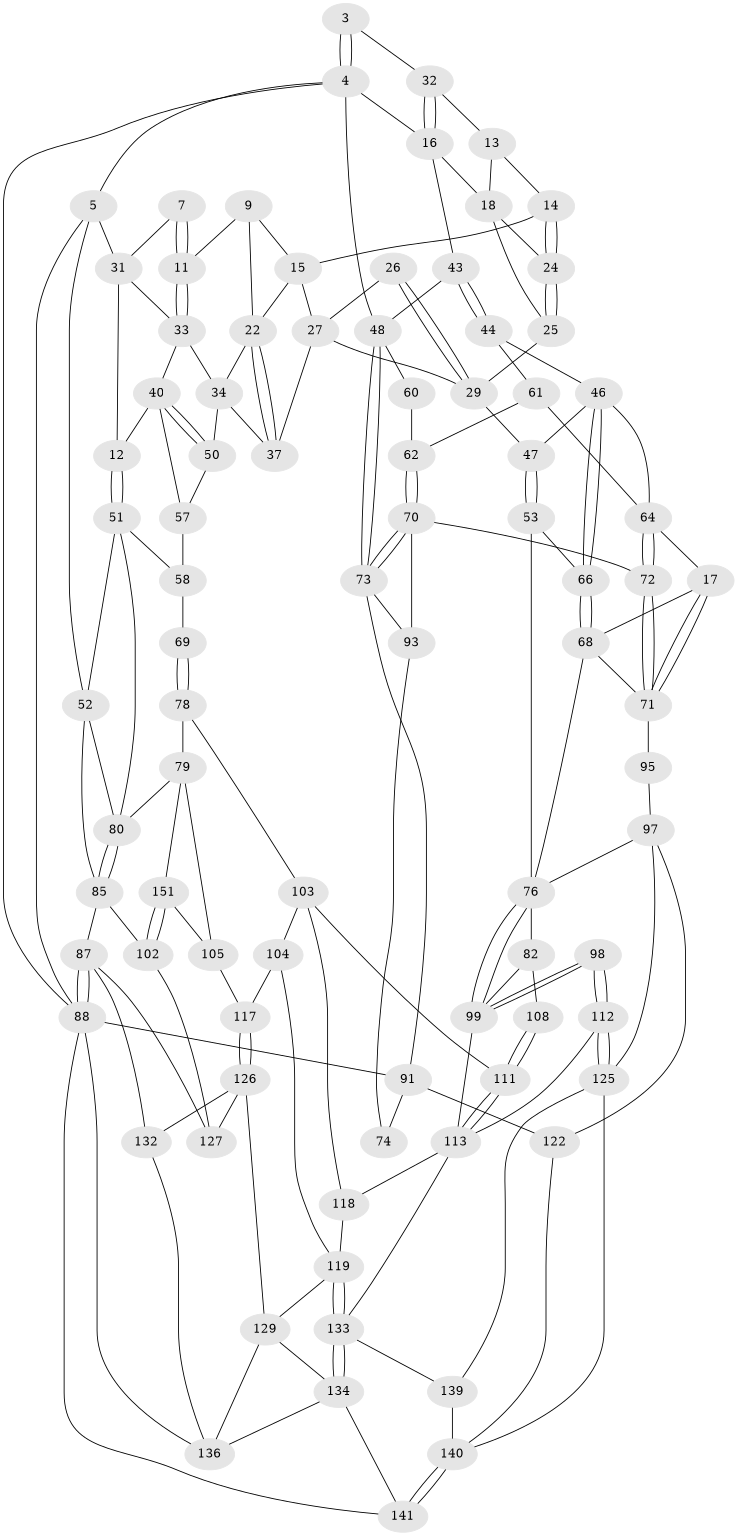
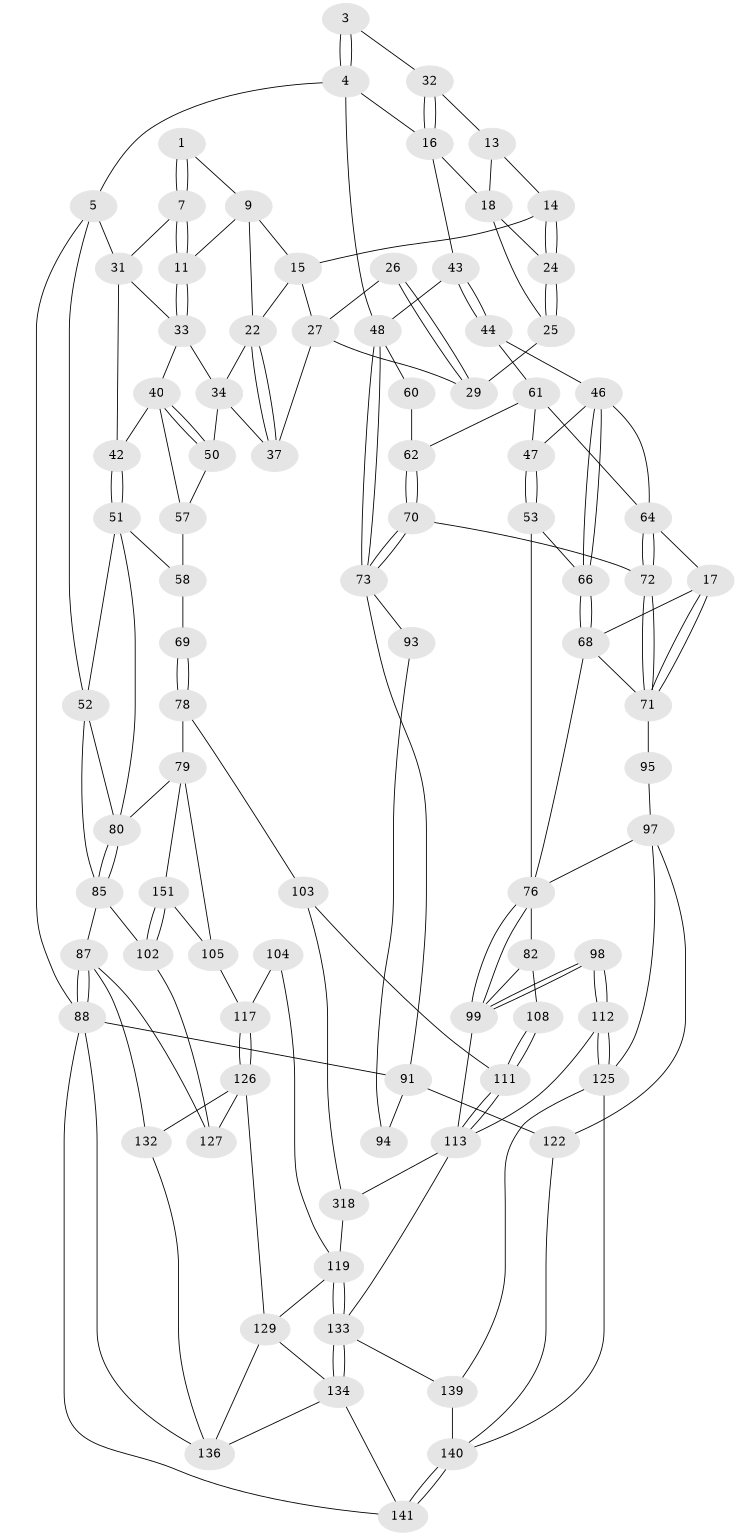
none -> (182, 144)
(503, 425) -> (534, 425)
(3, 435) -> none
(117, 456) -> (117, 456)
(412, 581) -> none
(291, 924) -> none
(384, 1142) -> (384, 1142)
(344, 1205) -> (344, 1205)
